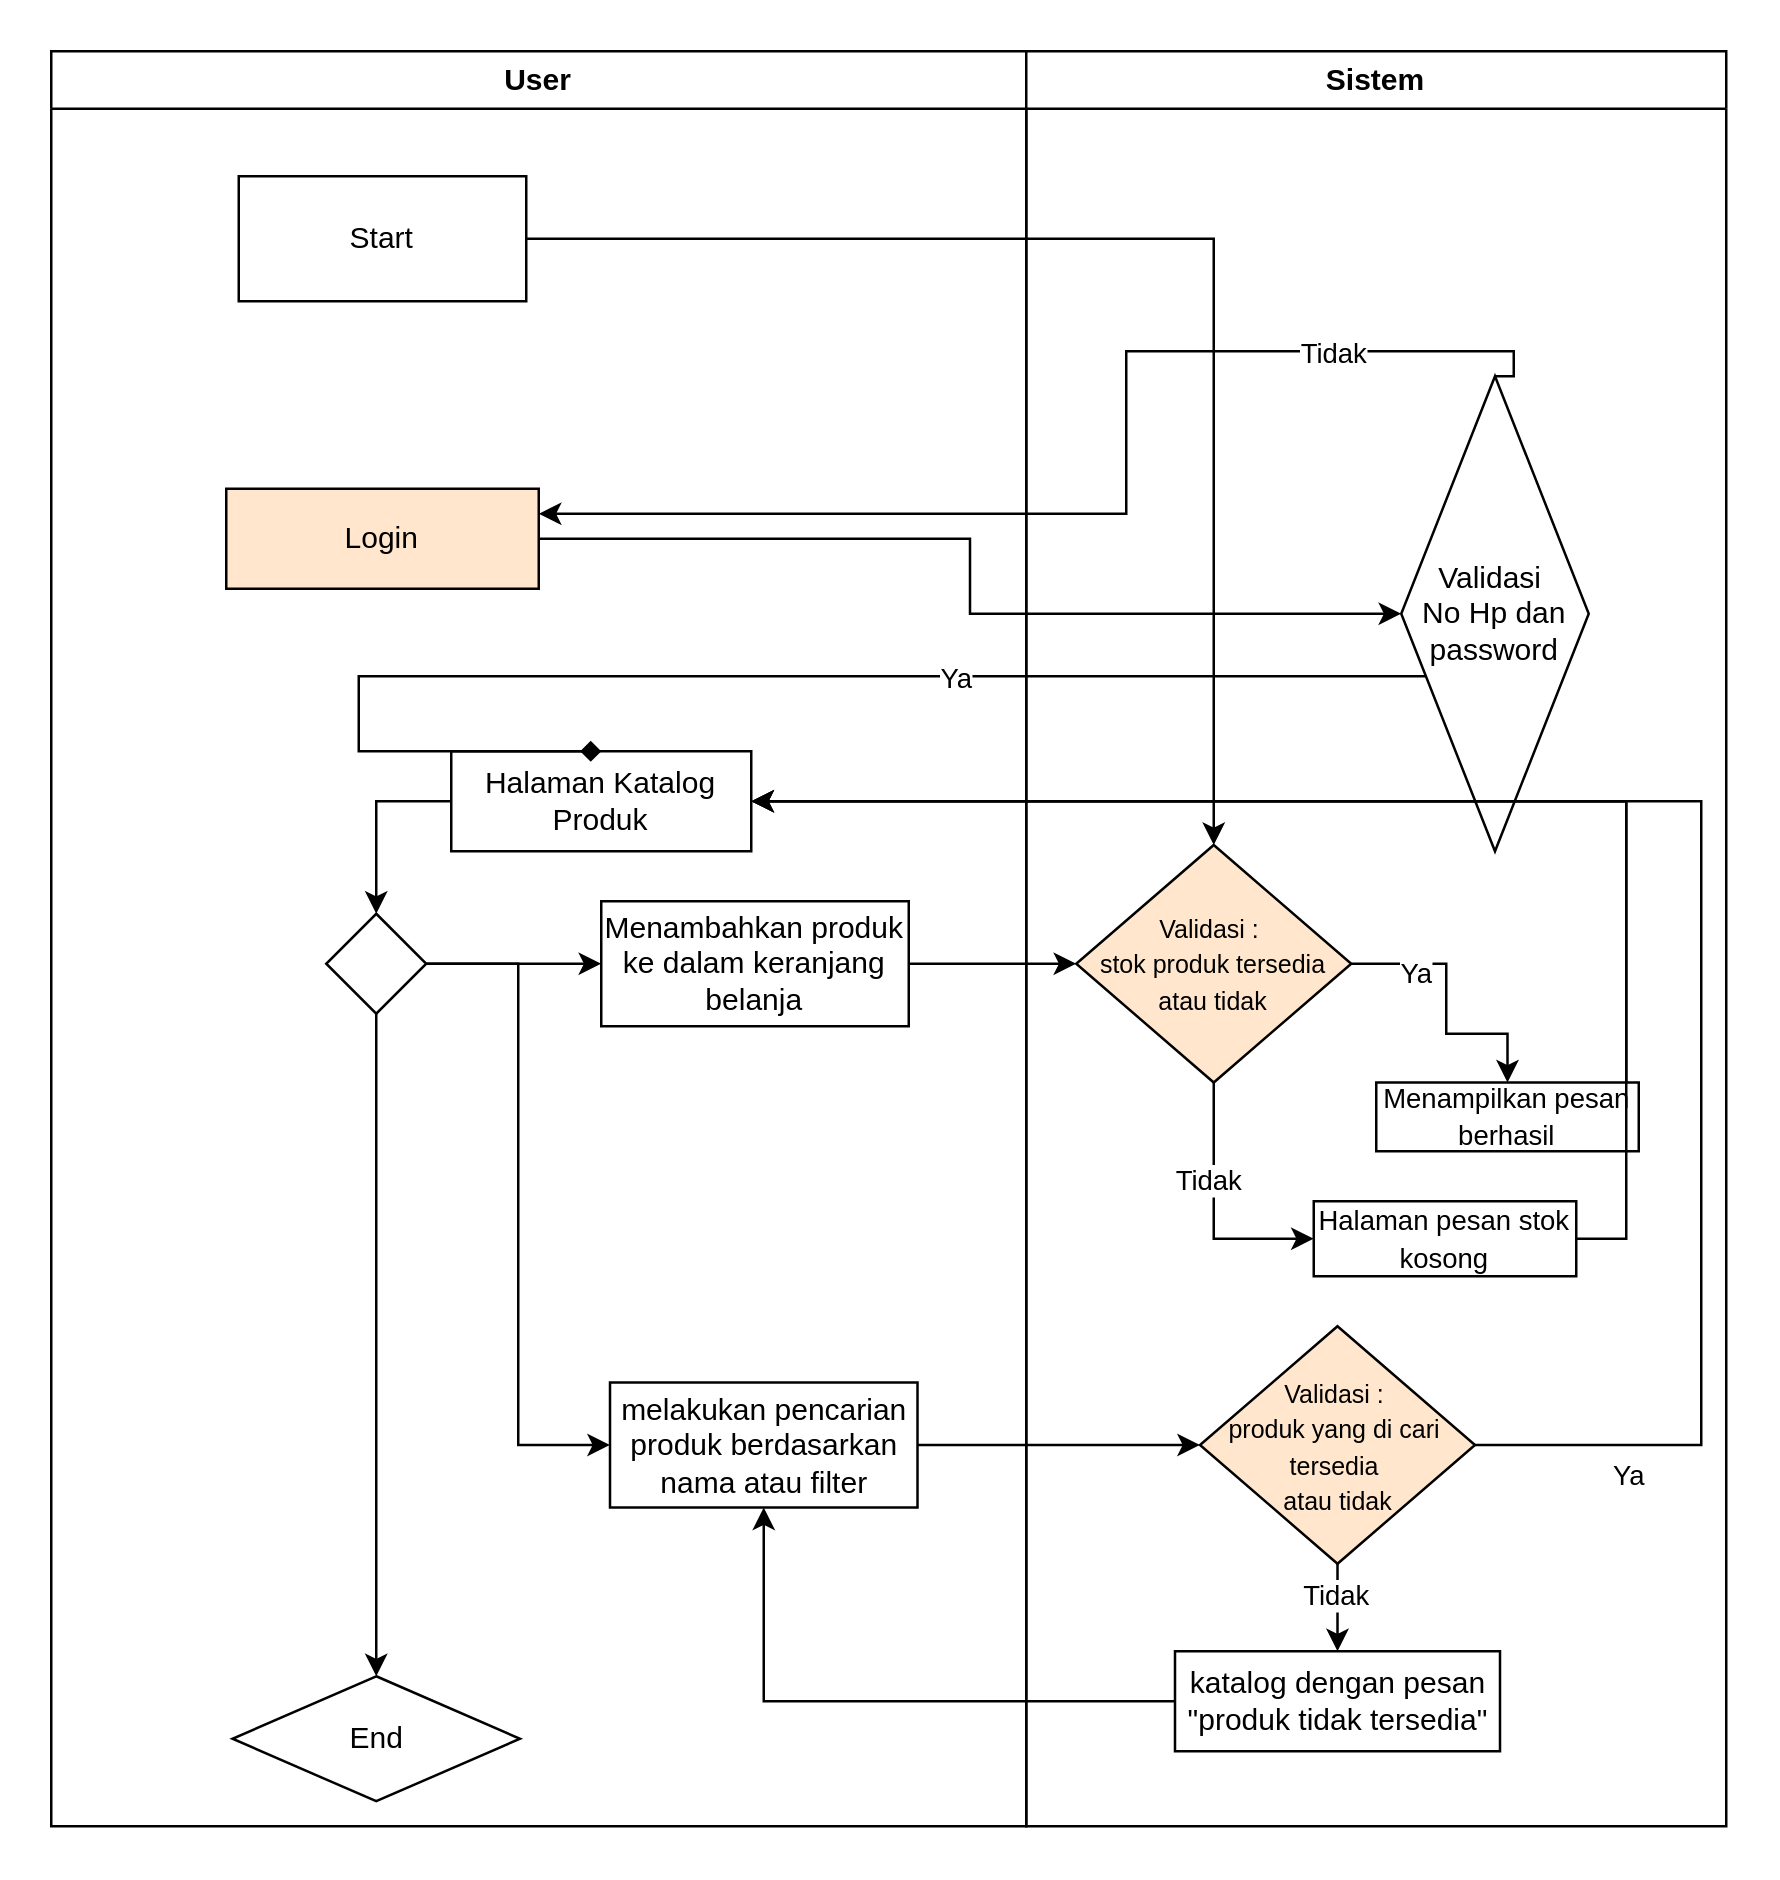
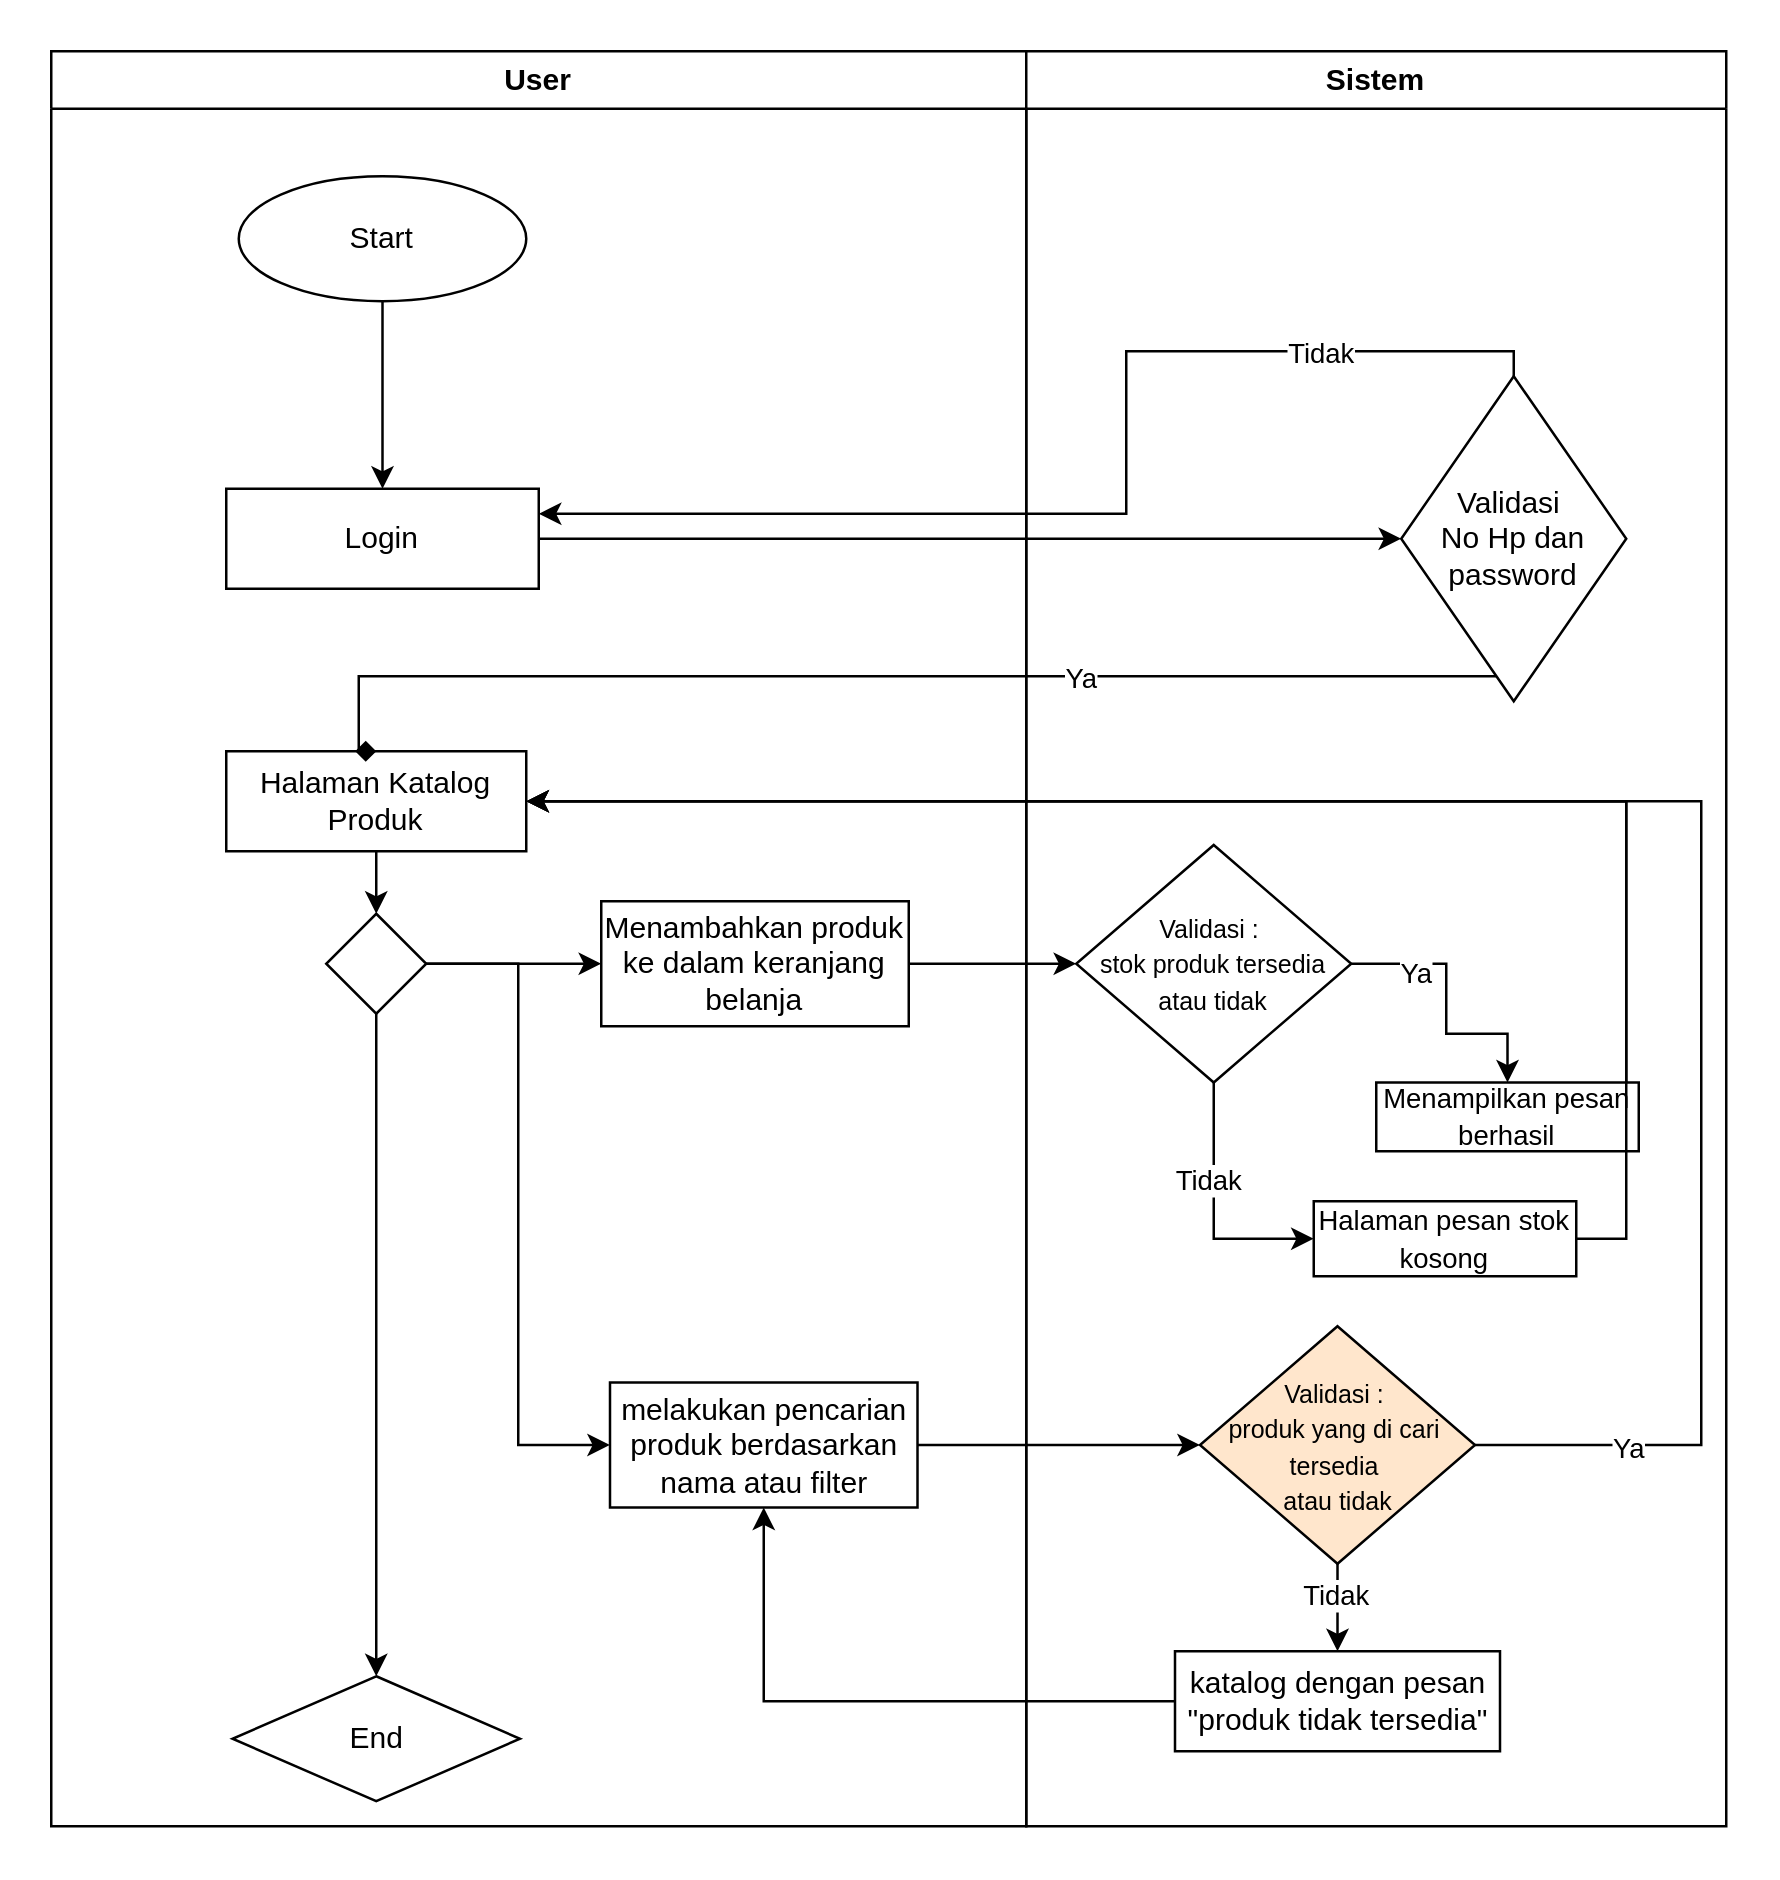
(383, 239) -> (383, 239)
(773, 239) -> (383, 387)
(383, 539) -> (383, 539)
(1495, 614) -> (1514, 539)
(601, 801) -> (376, 801)
(1214, 964) -> (1214, 964)
